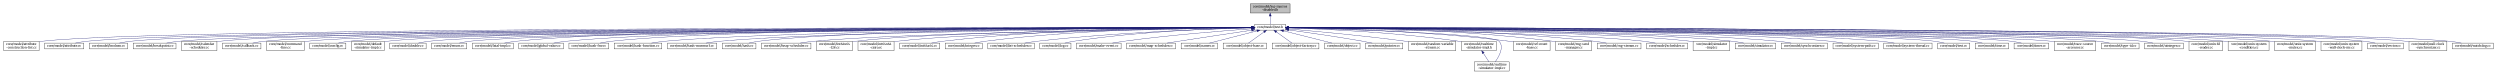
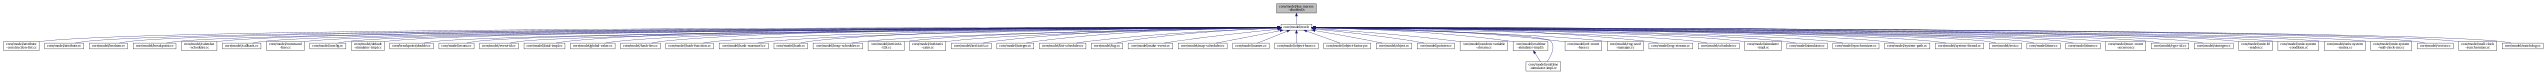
(408, 46) -> (412, 46)
none -> (499, 46)
(2075, 46) -> (2126, 46)
